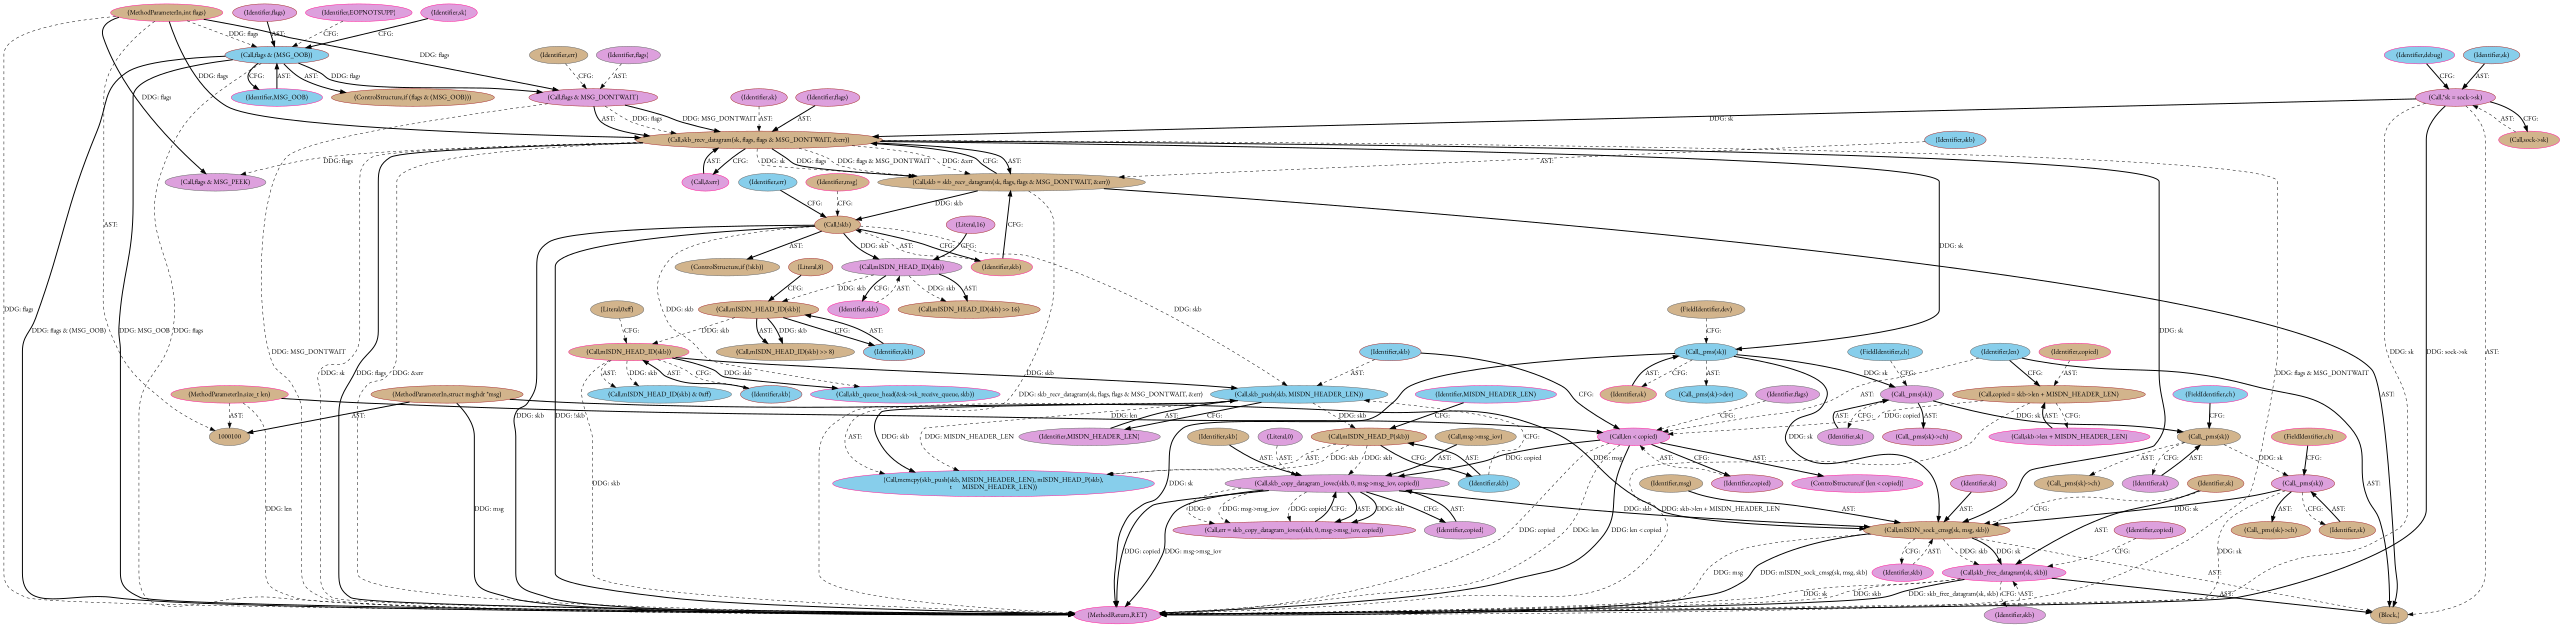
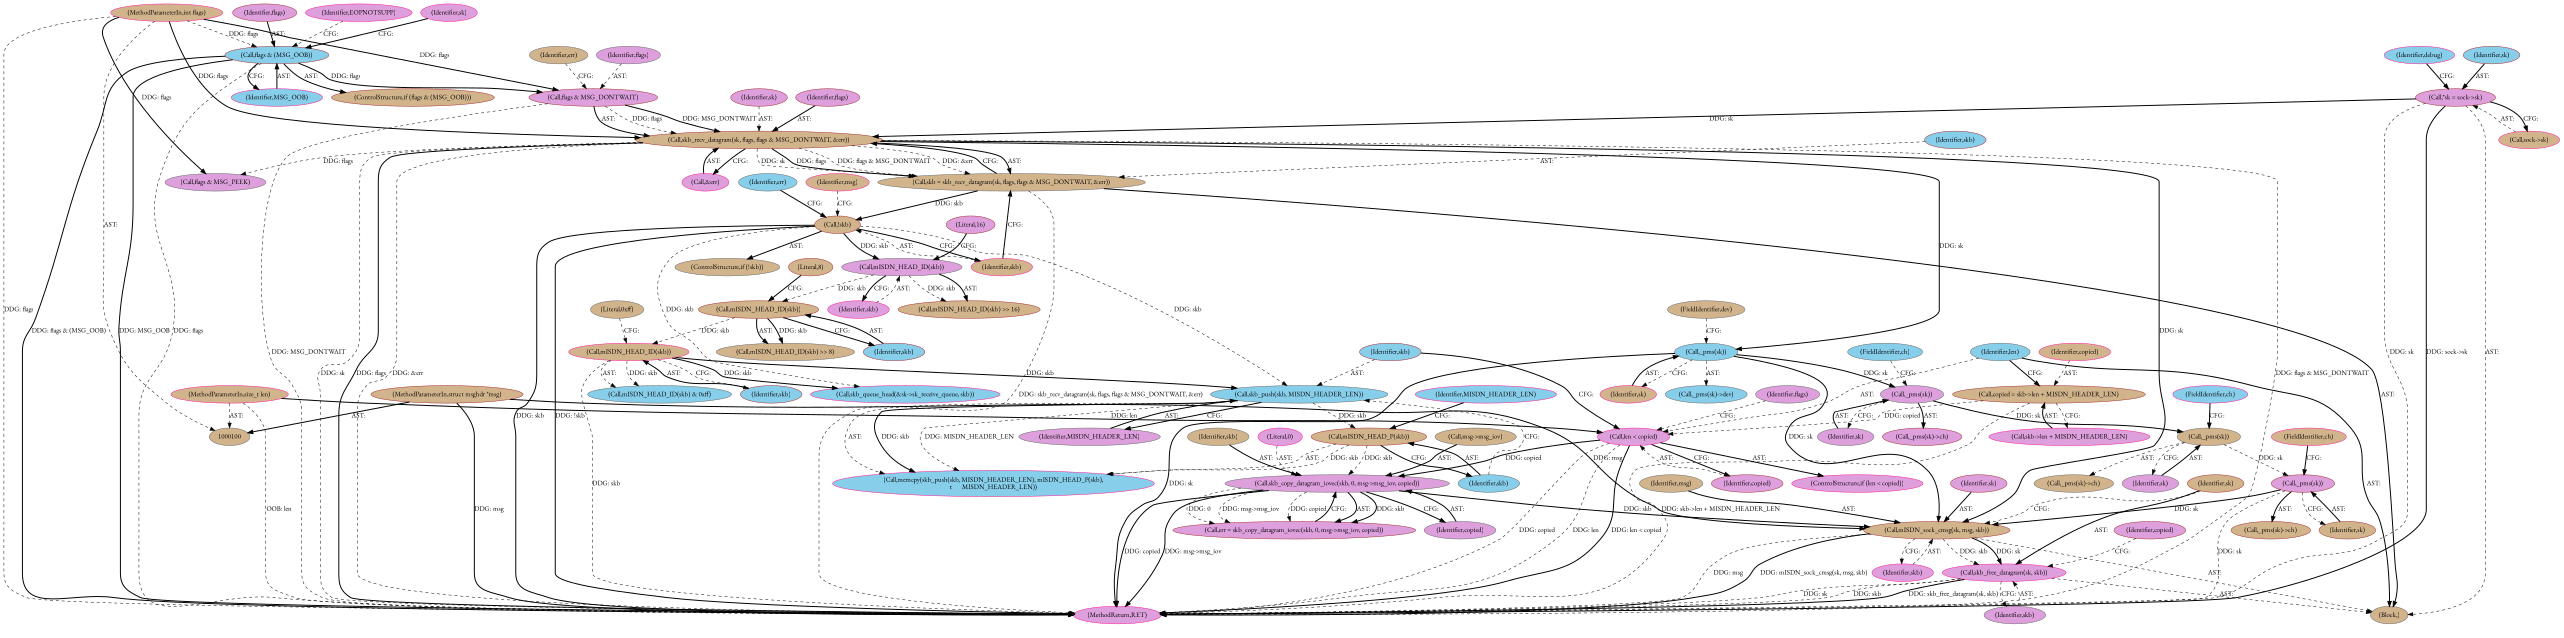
(1280, 437) -> (1280, 437)
(279, 509) -> (279, 509)
(2201, 594) -> (2201, 594)
